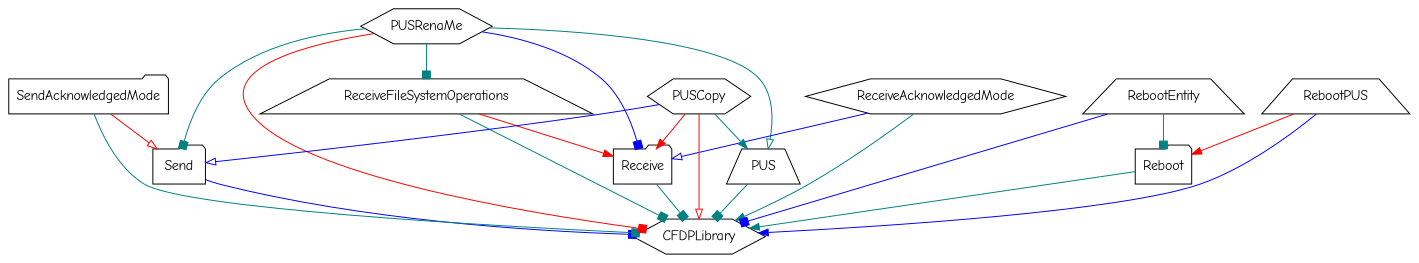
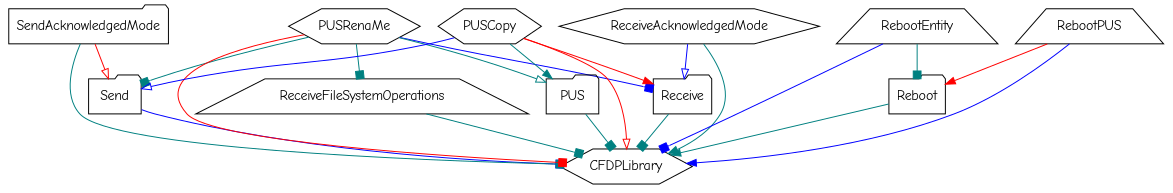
(541, 134) -> none
(763, 166) -> (572, 96)
